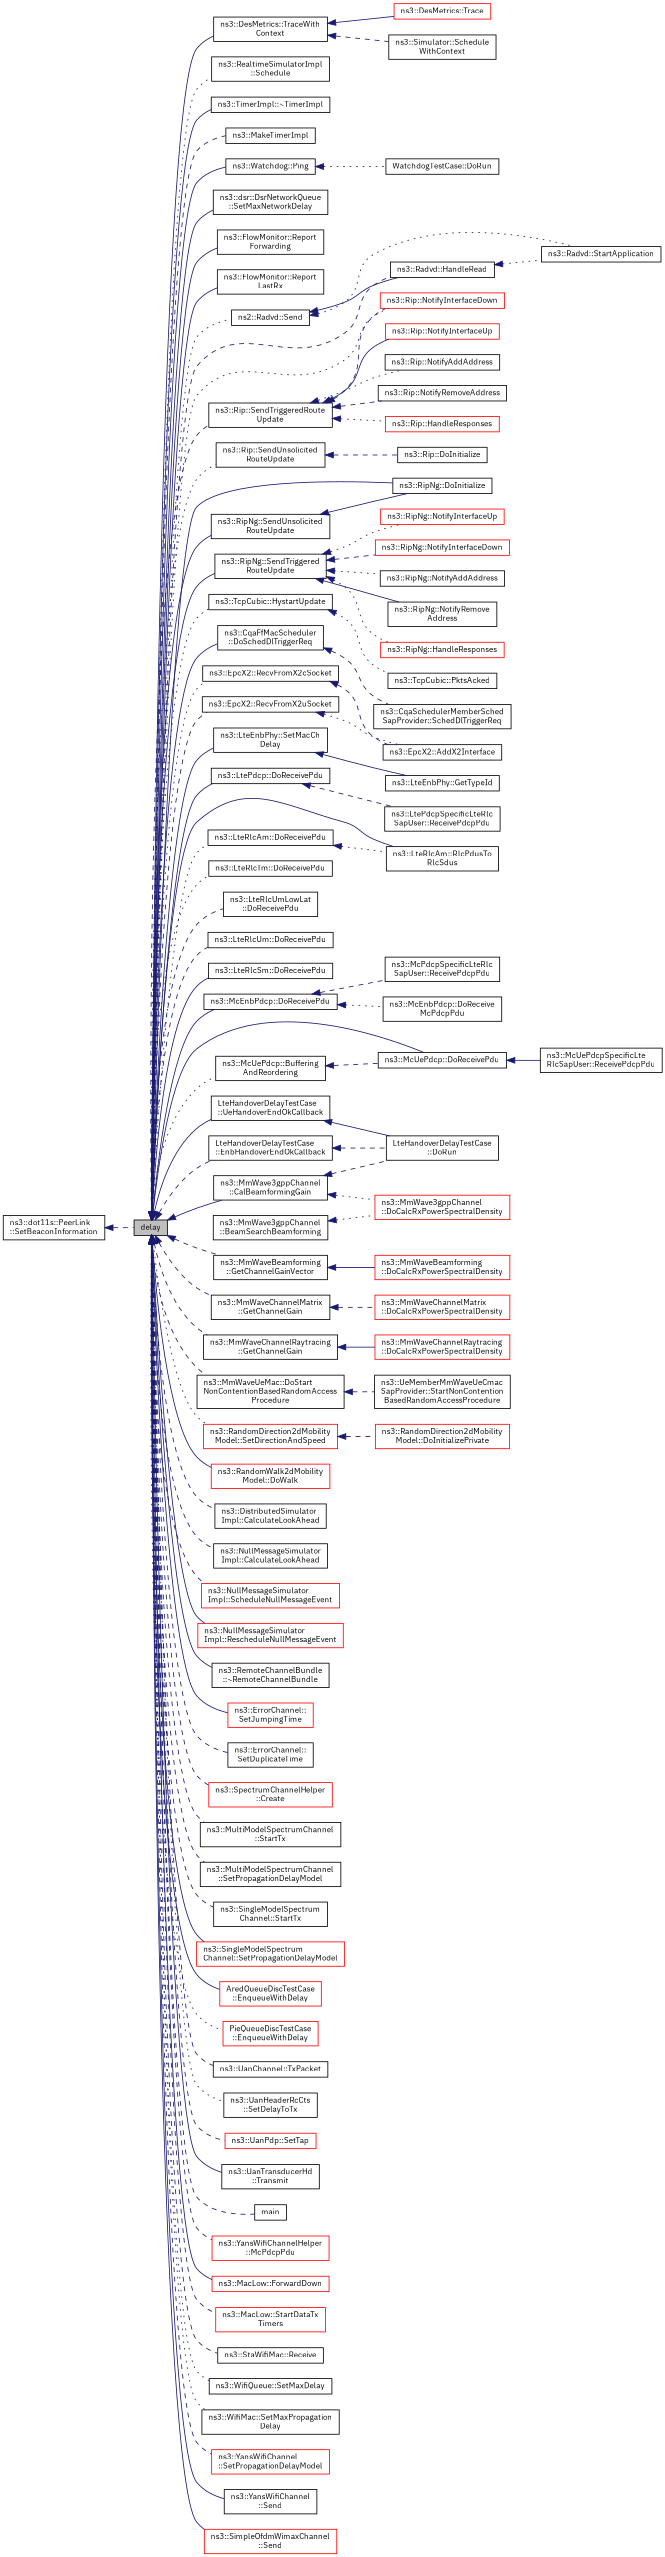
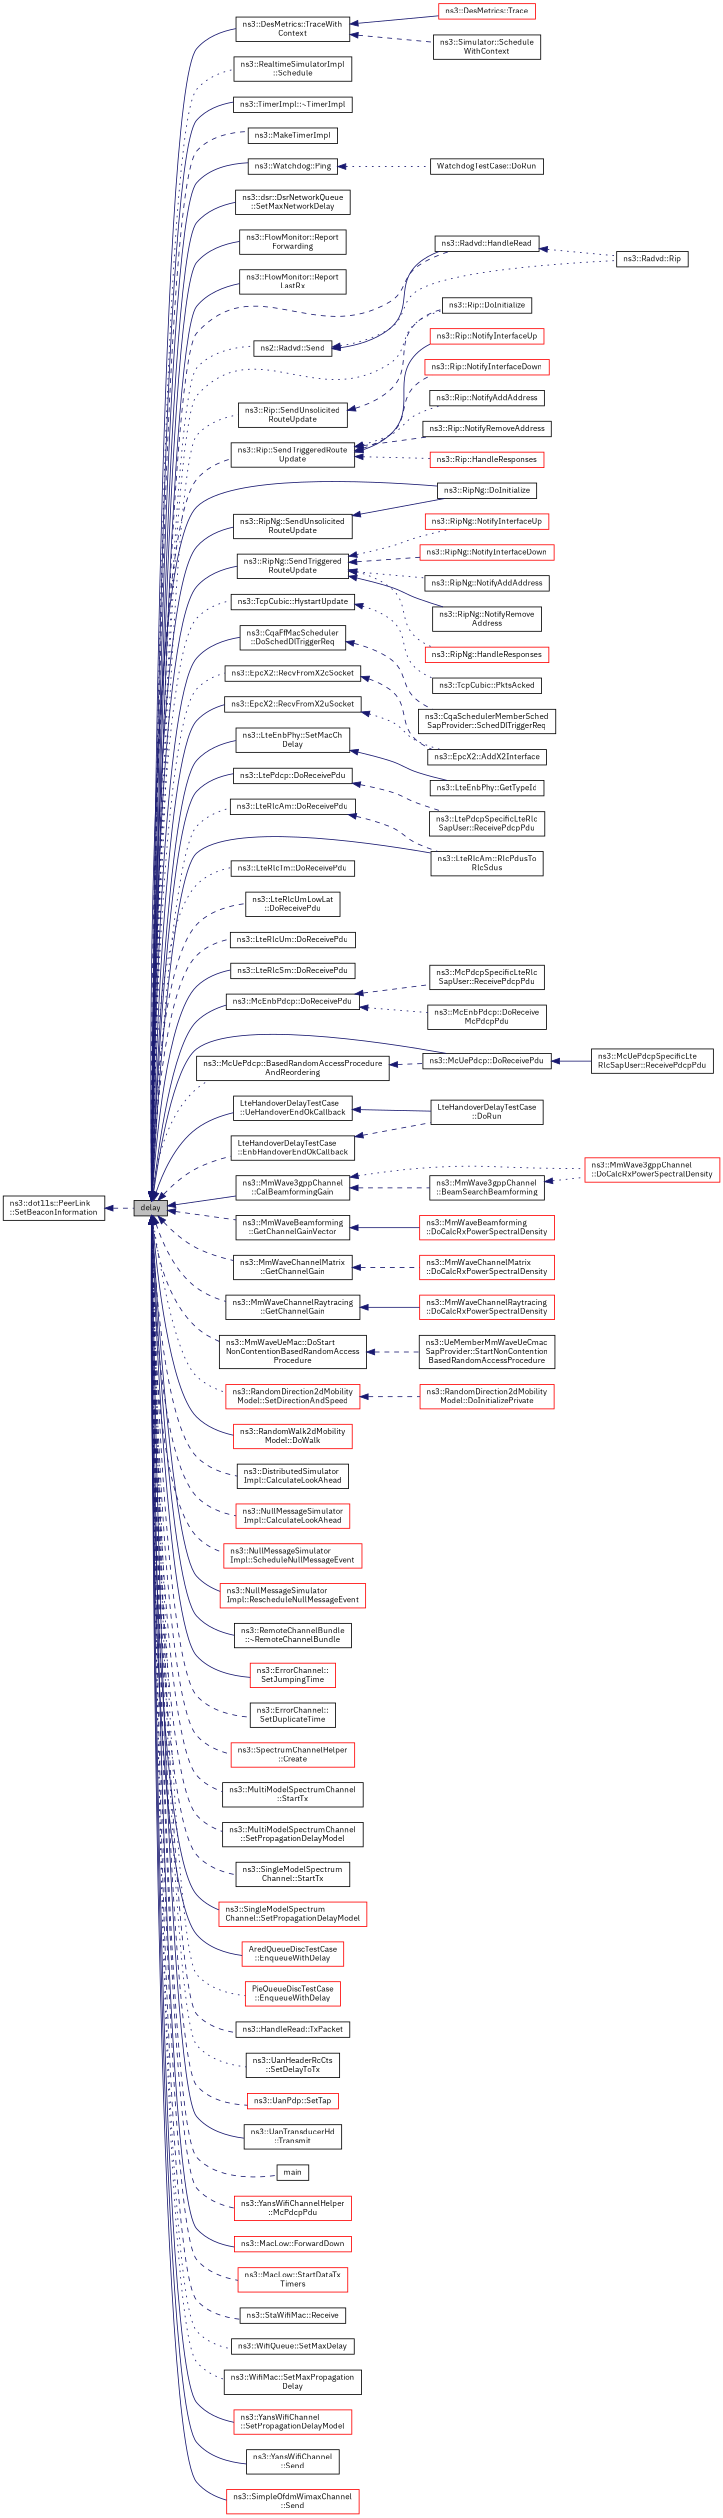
(601, 254) -> (652, 259)
(169, 688) -> (193, 409)
(364, 849) -> (398, 831)
(162, 958) -> (163, 938)
(271, 1068) -> (293, 1068)
(361, 1167) -> (394, 1188)
(271, 1556) -> (293, 1516)
(159, 1854) -> (159, 1836)
(271, 2069) -> (293, 2030)
